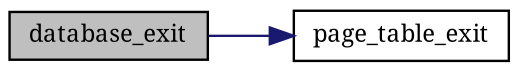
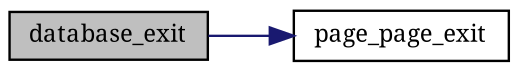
(401, 36) -> (401, 36)
